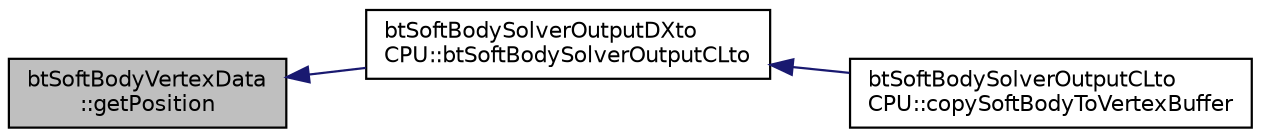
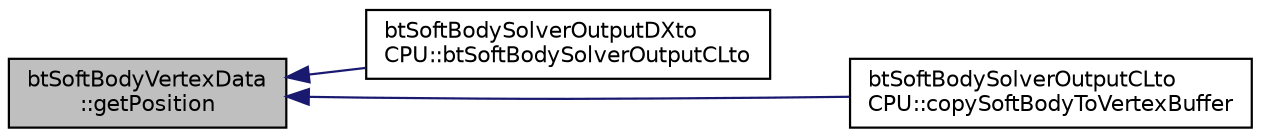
(821, 70) -> (579, 99)
